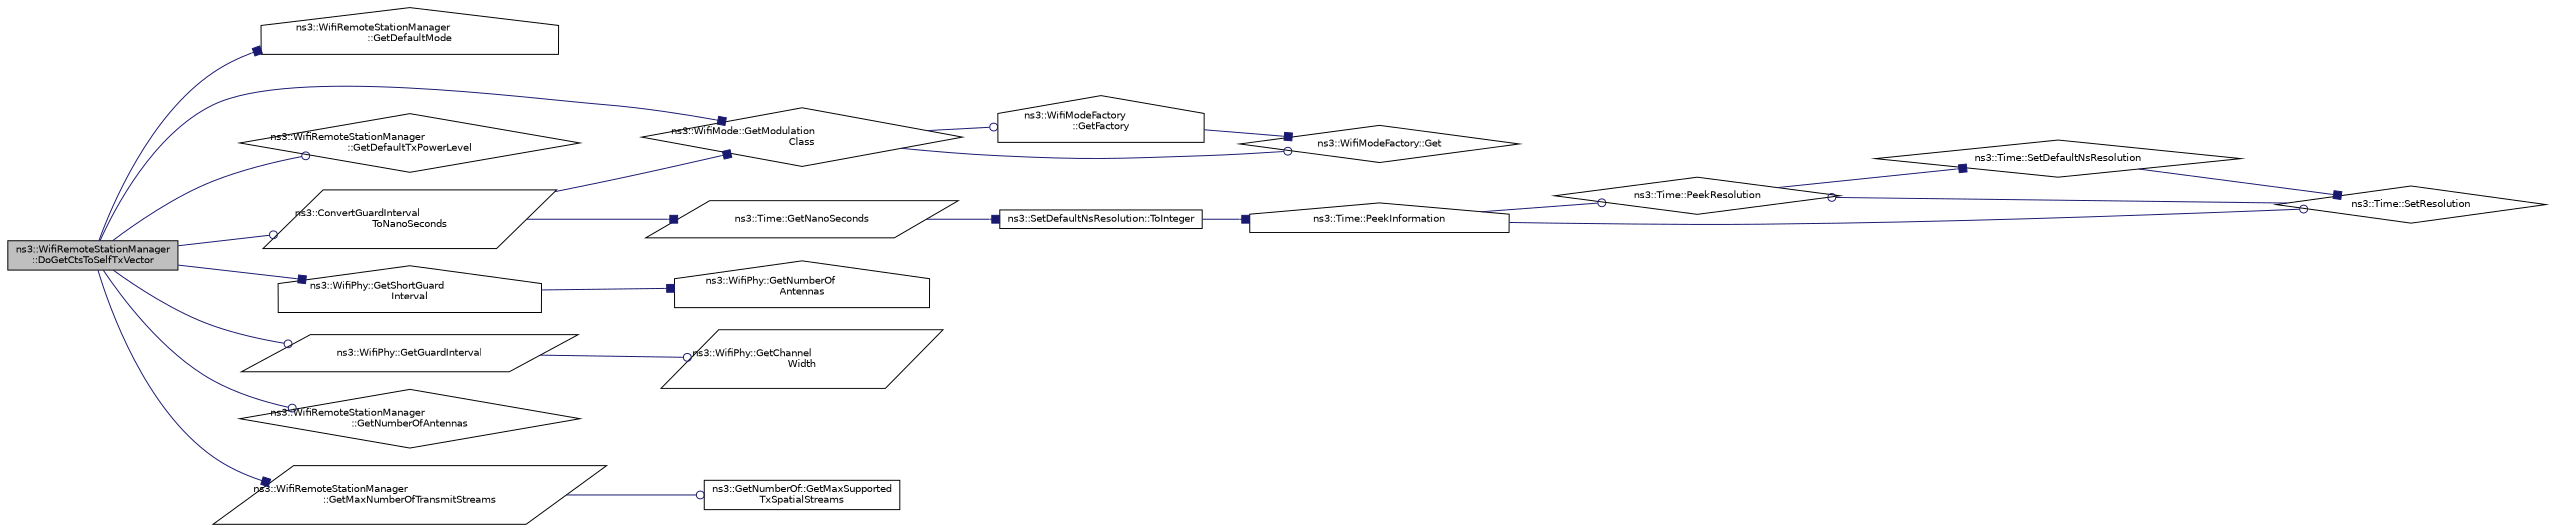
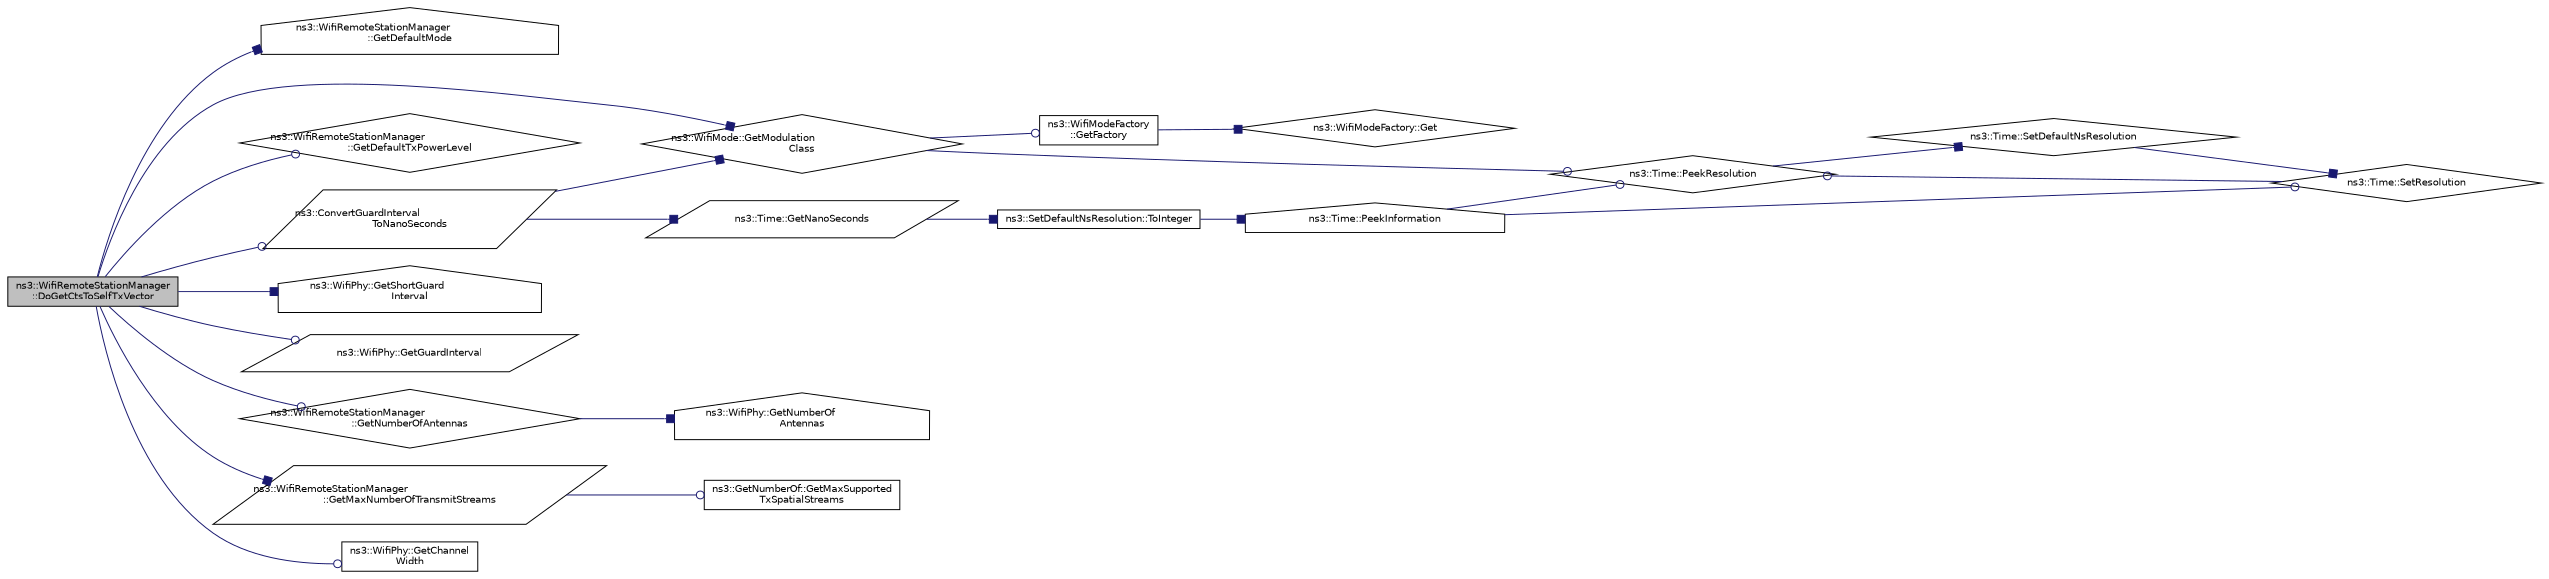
(1101, 121) -> (1099, 130)
(1093, 158) -> (1245, 162)
(603, 289) -> (622, 419)
(612, 356) -> (166, 485)
(802, 359) -> (410, 557)
